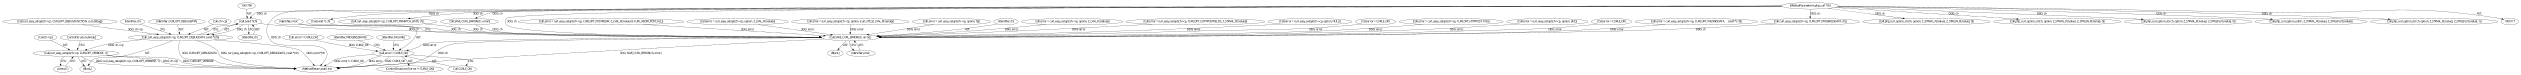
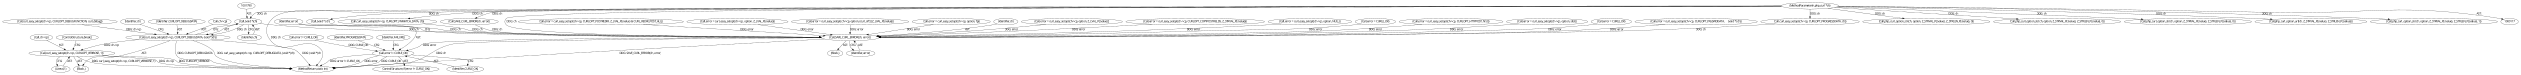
(462, 69) -> (465, 69)
